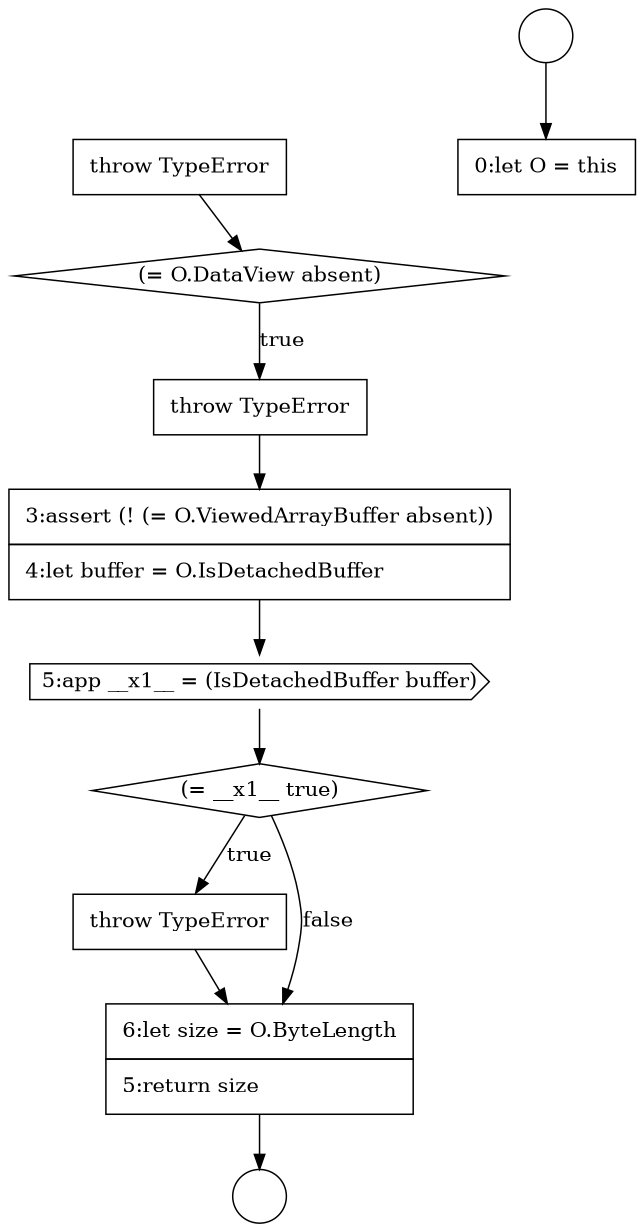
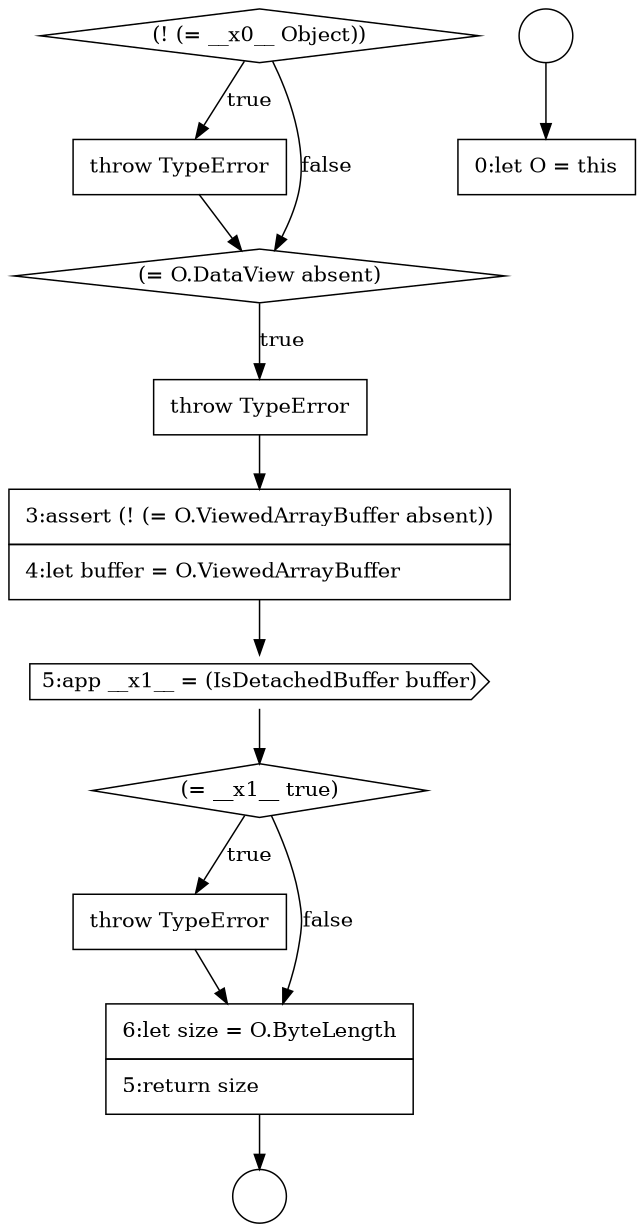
none -> (260, 36)
(205, 571) -> (213, 571)
